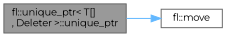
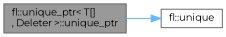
(192, 18) -> (192, 18)
